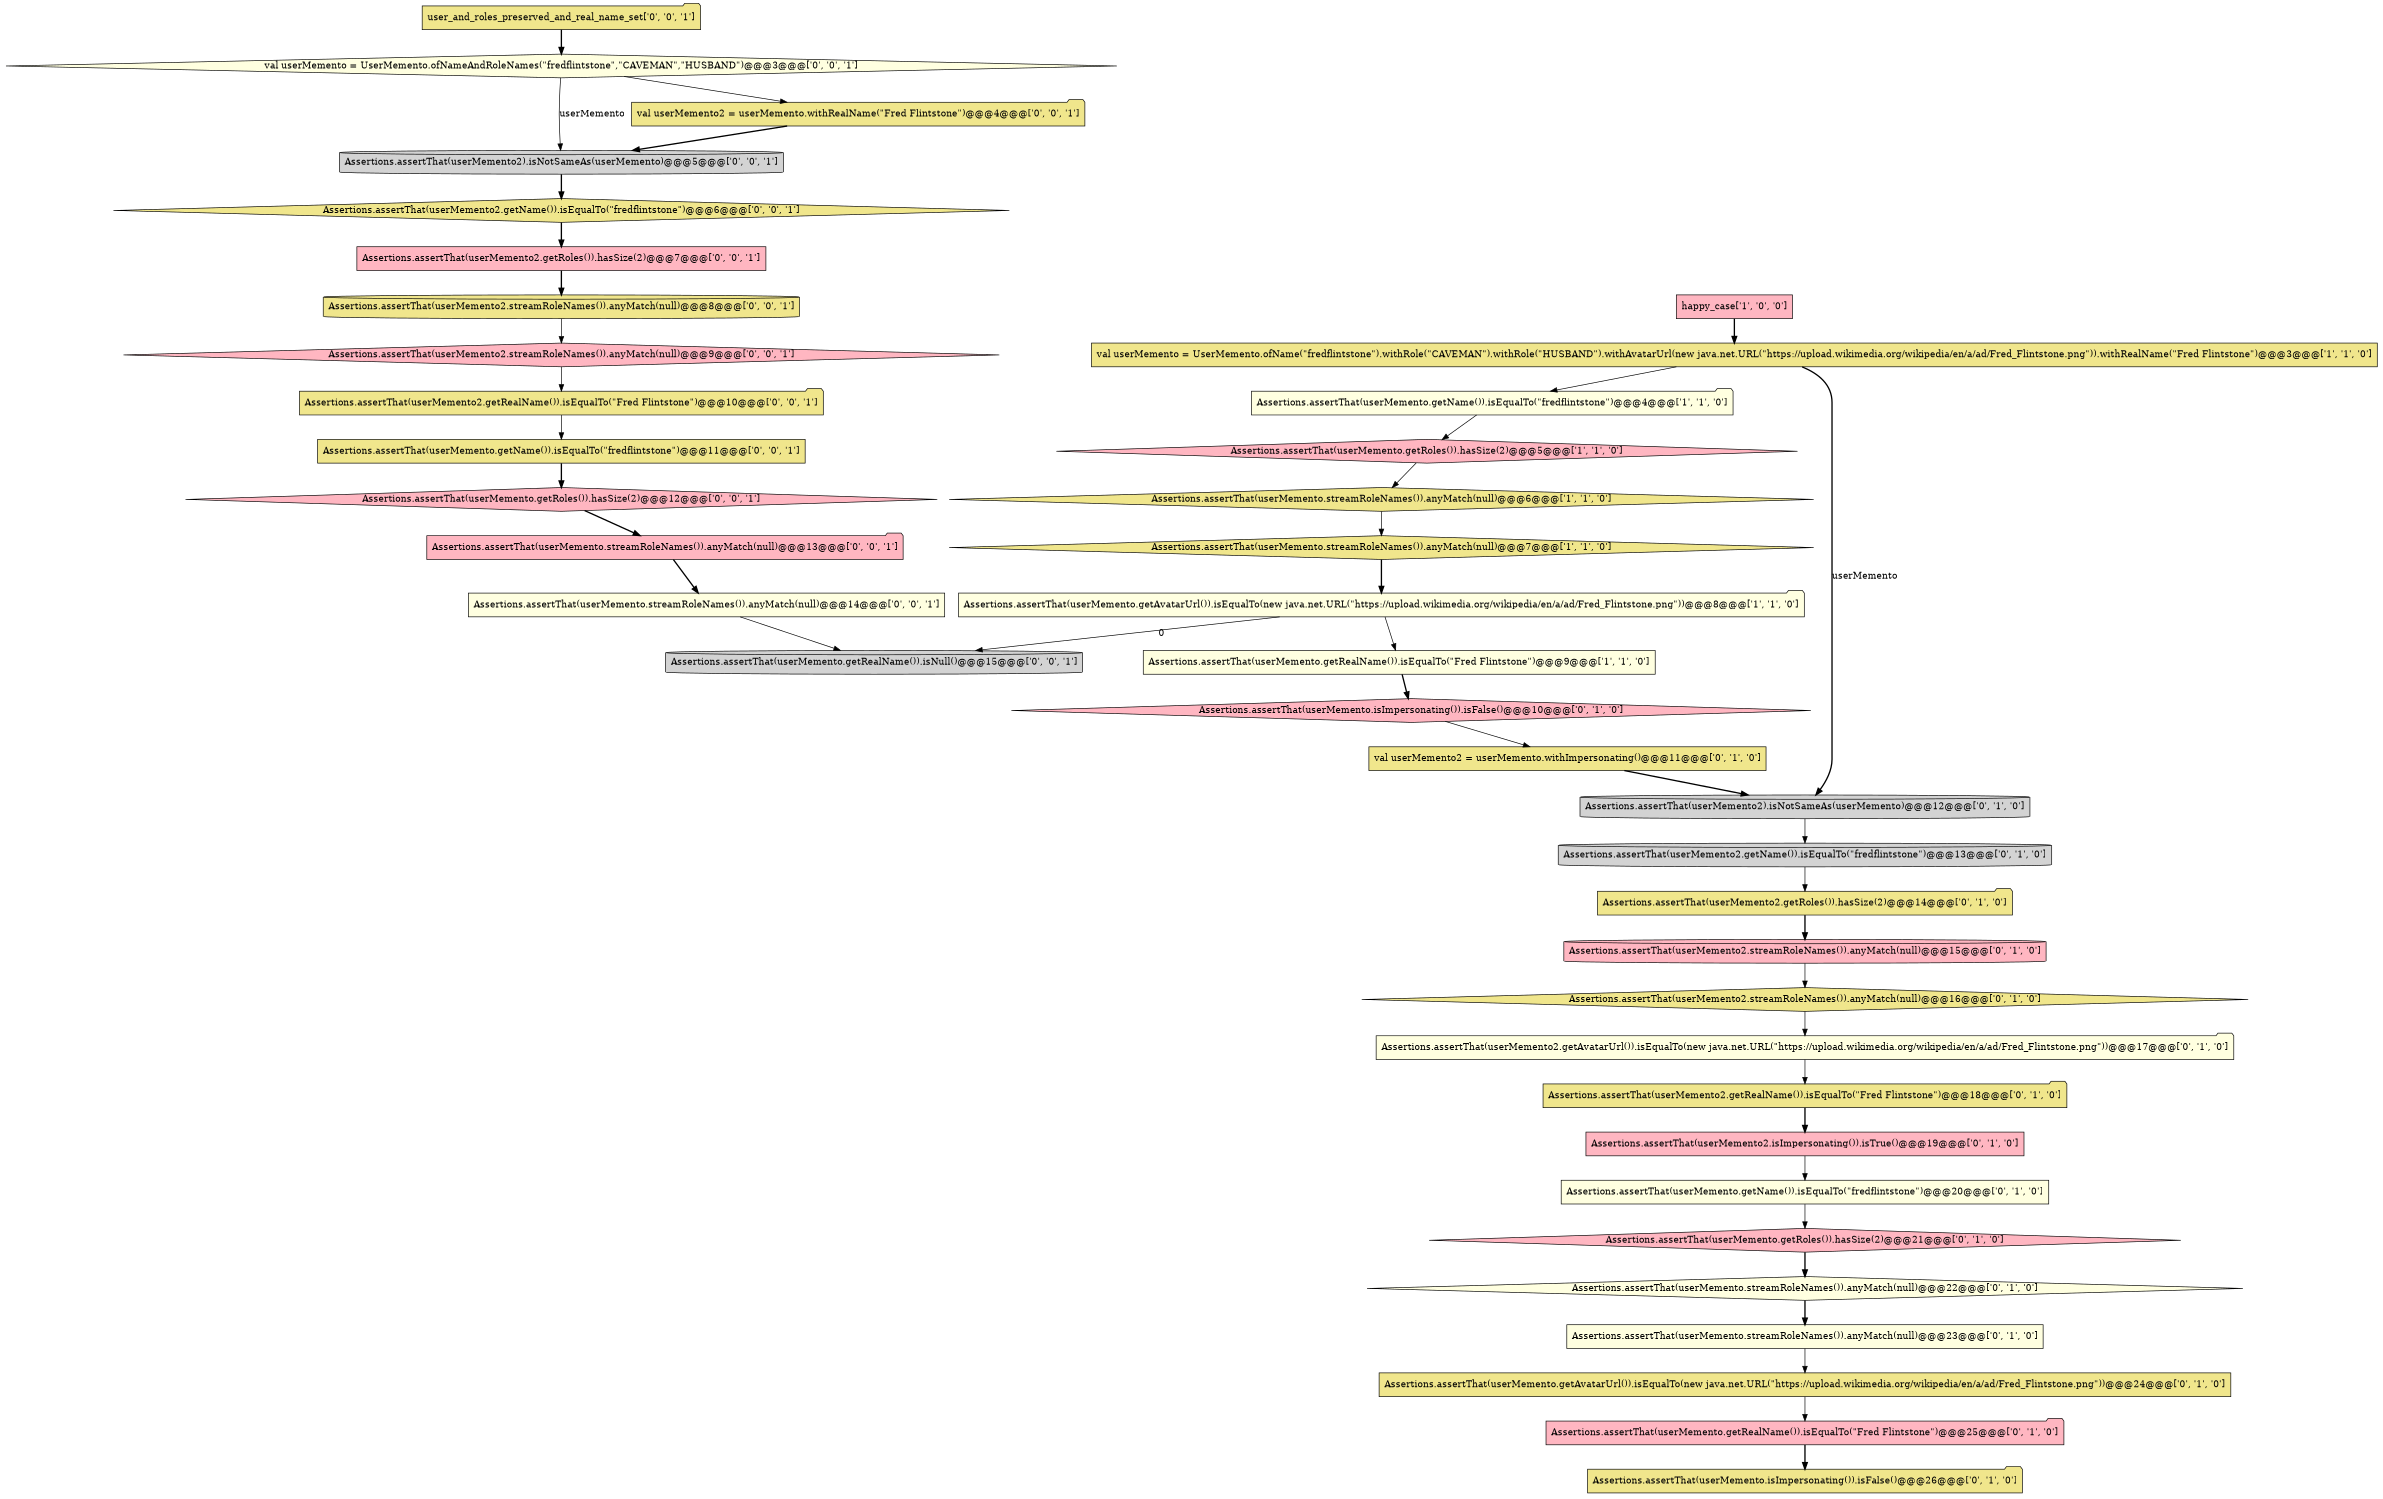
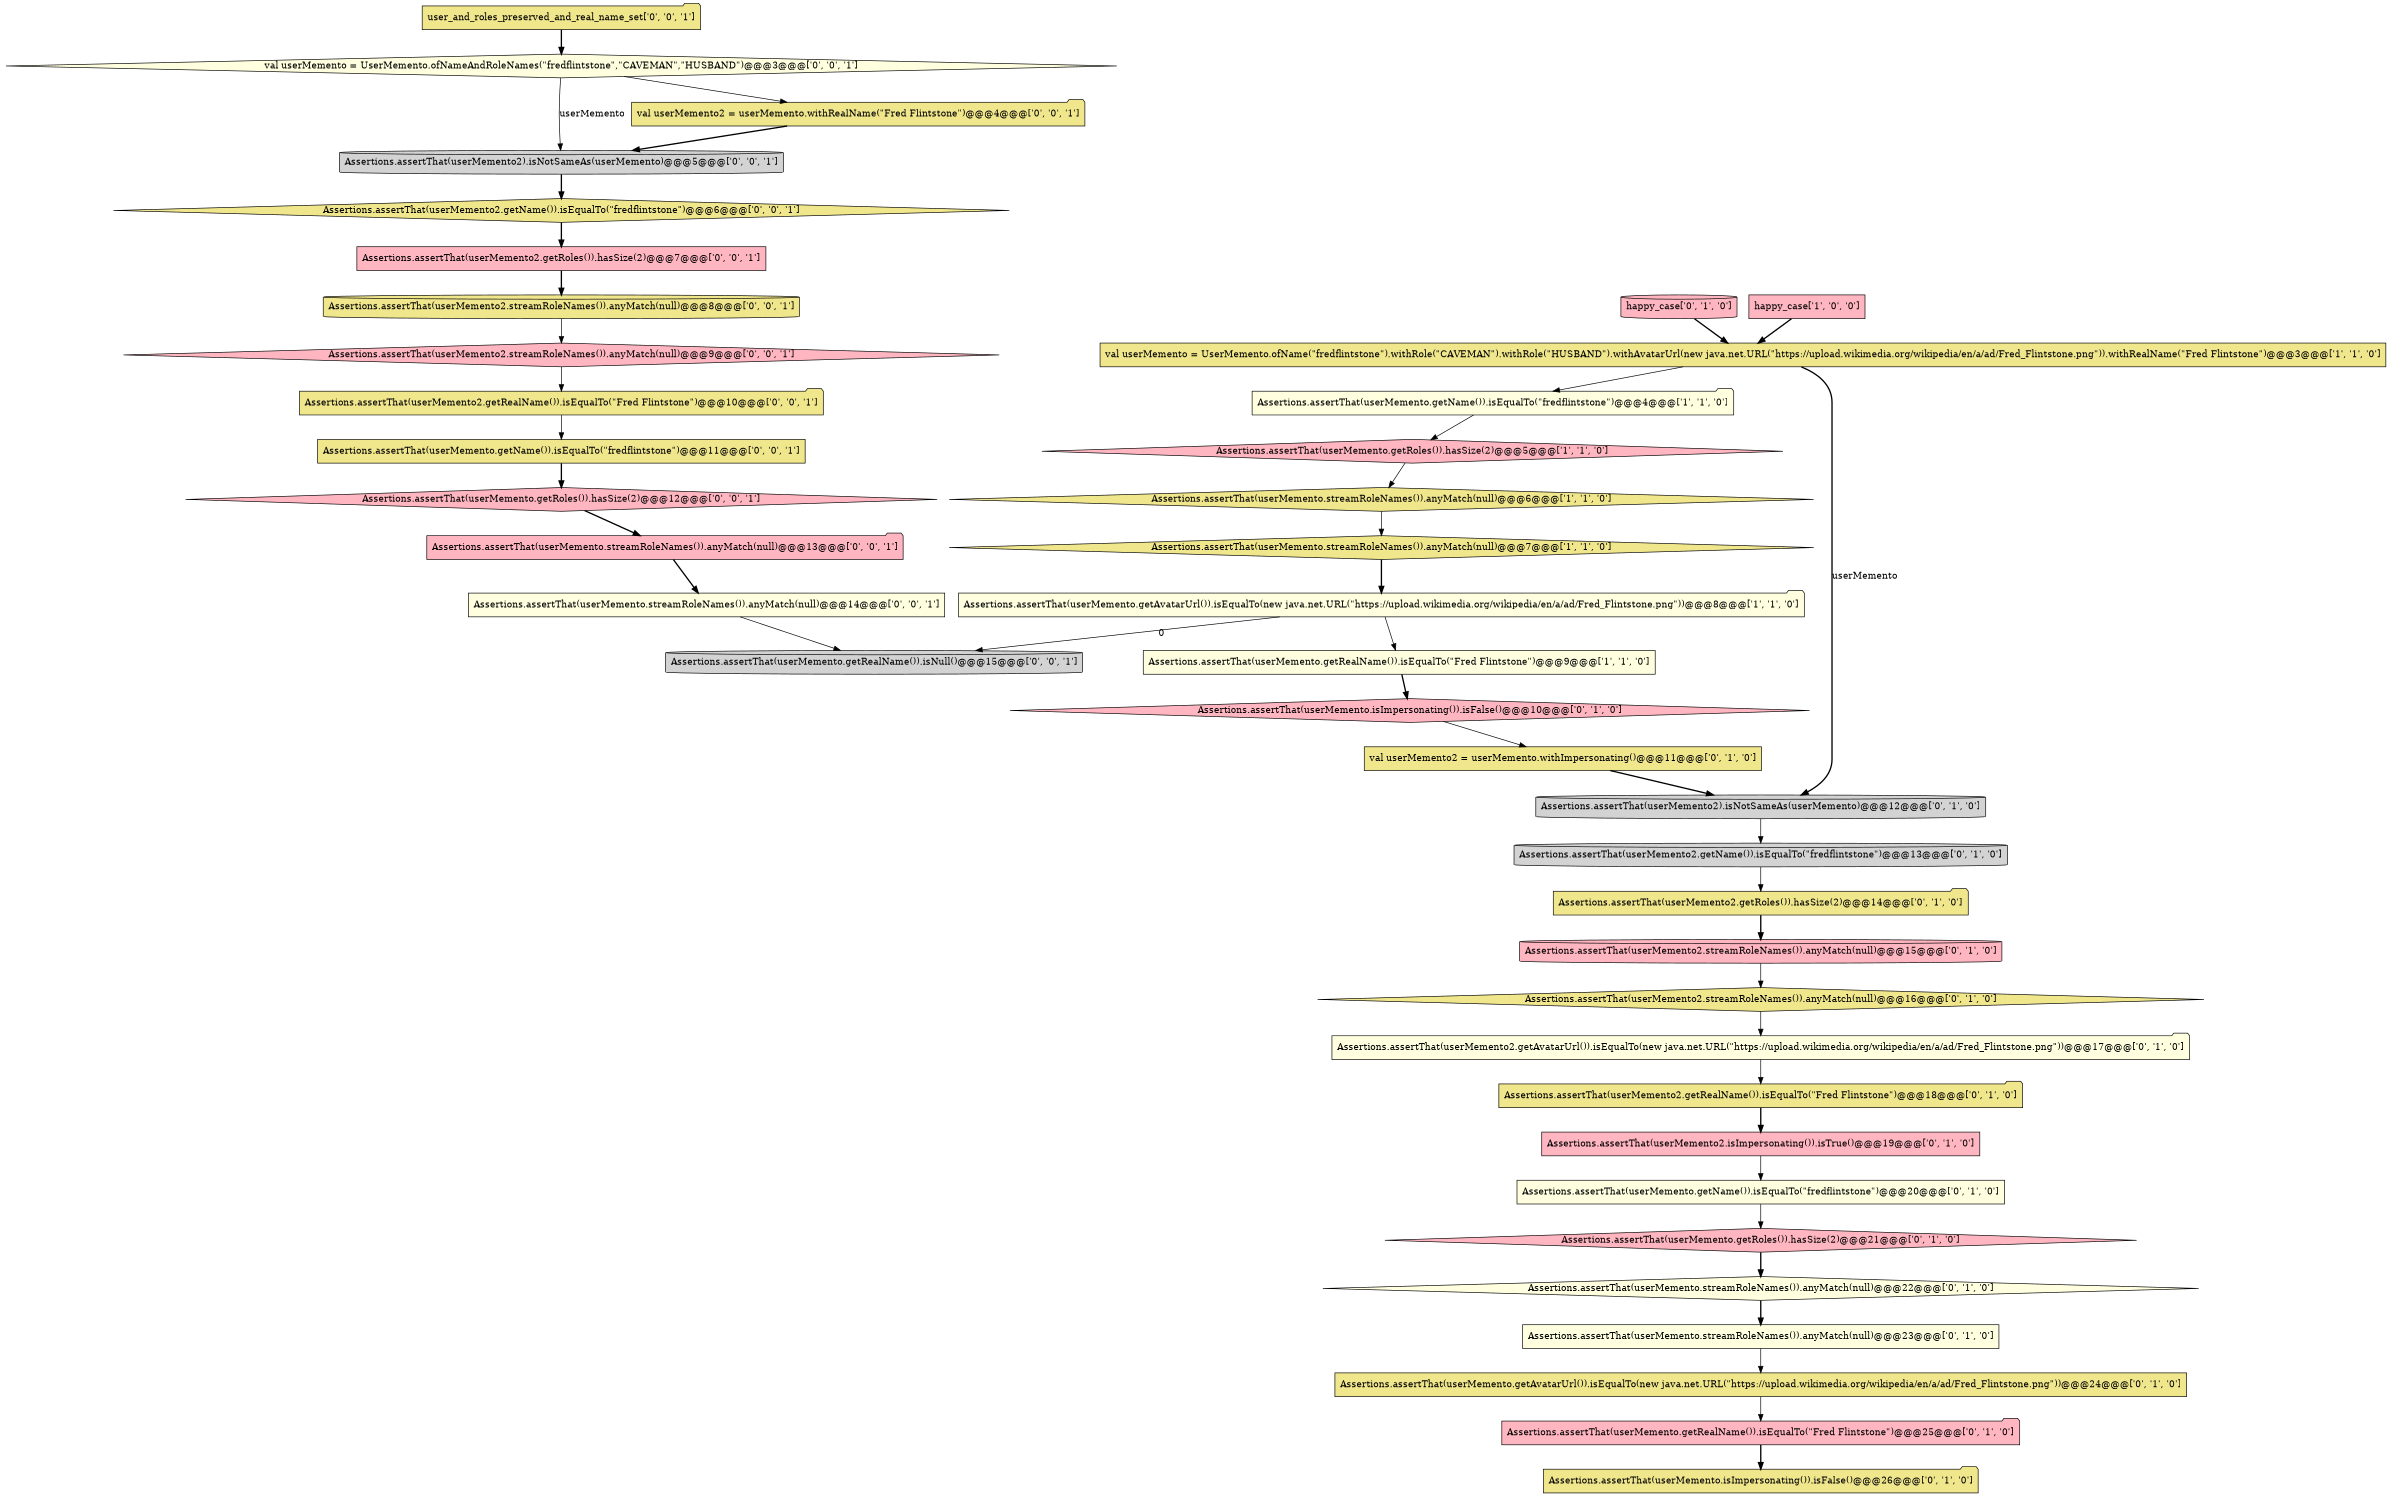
none -> (1679, 307)
